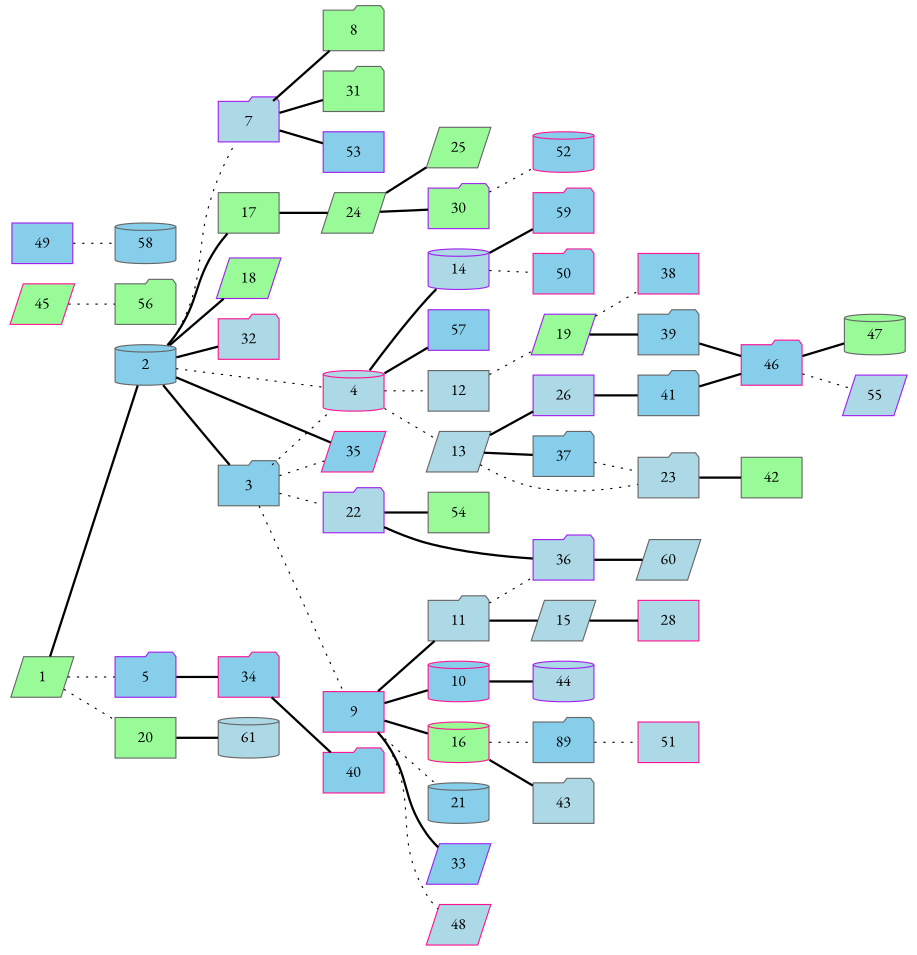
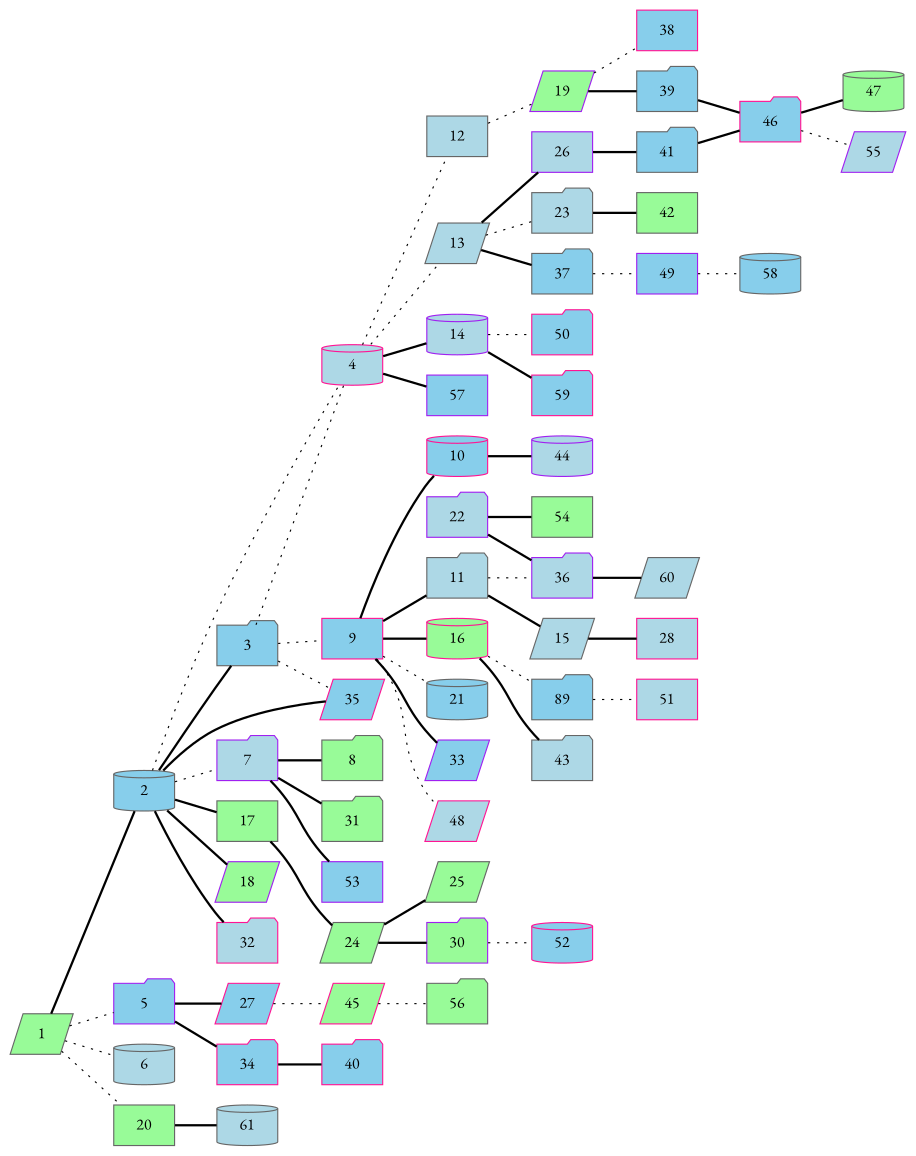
(616, 467) -> (615, 274)
(301, 499) -> none
none -> (247, 1004)
none -> (144, 1064)
